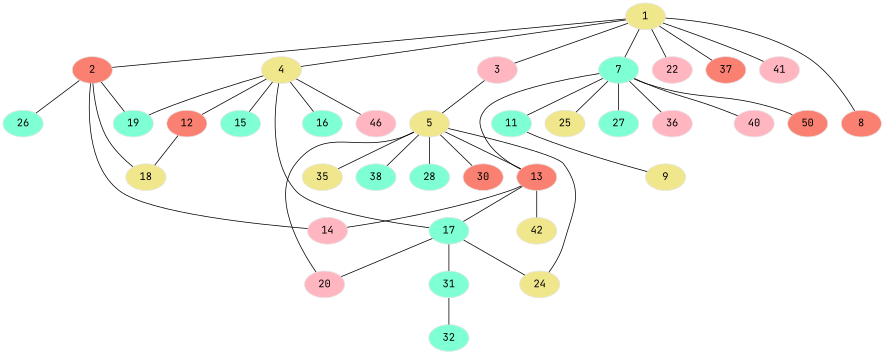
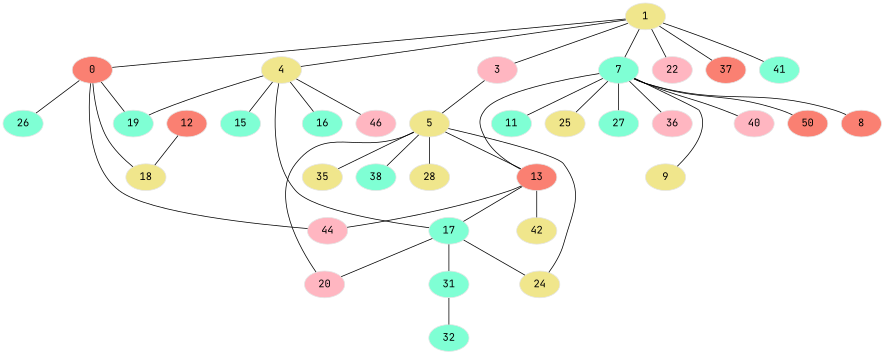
(773, 40) -> (751, 97)
(92, 70) -> (92, 70)
(779, 70) -> (779, 70)
(234, 97) -> none
(586, 154) -> (696, 108)
(430, 177) -> (430, 177)
(483, 177) -> none
(328, 231) -> (328, 231)
